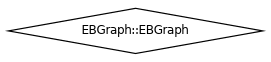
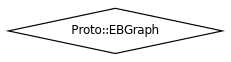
(136, 31) -> (115, 31)
